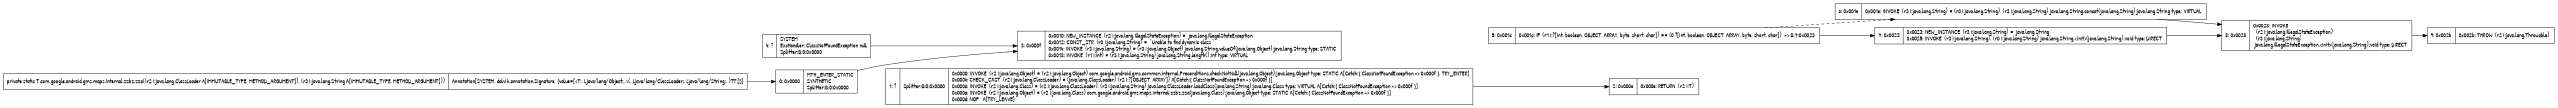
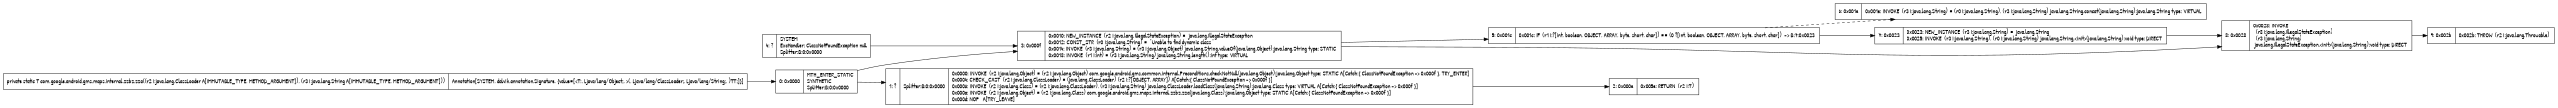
(2187, 22) -> (1779, 52)
(2293, 32) -> (2293, 32)
none -> (1413, 41)
none -> (869, 82)
(1668, 86) -> (1668, 86)
